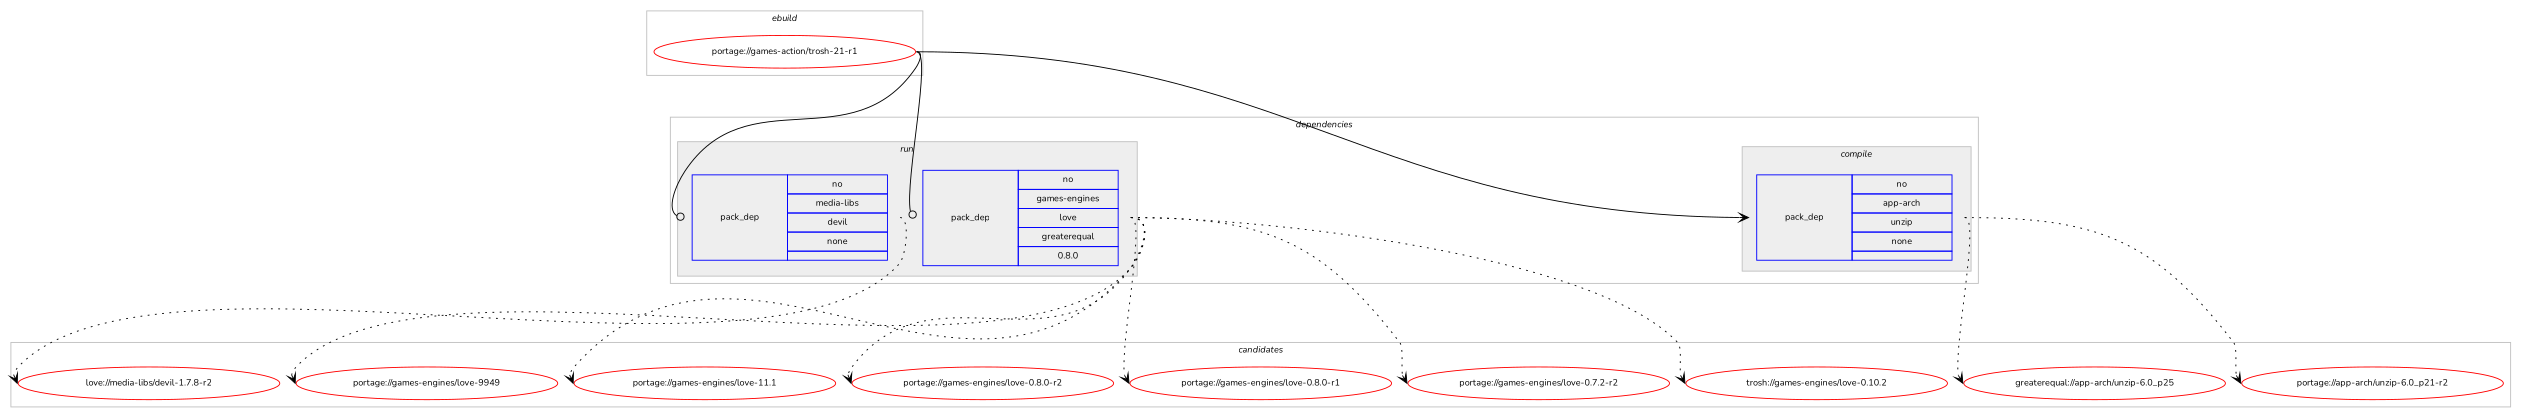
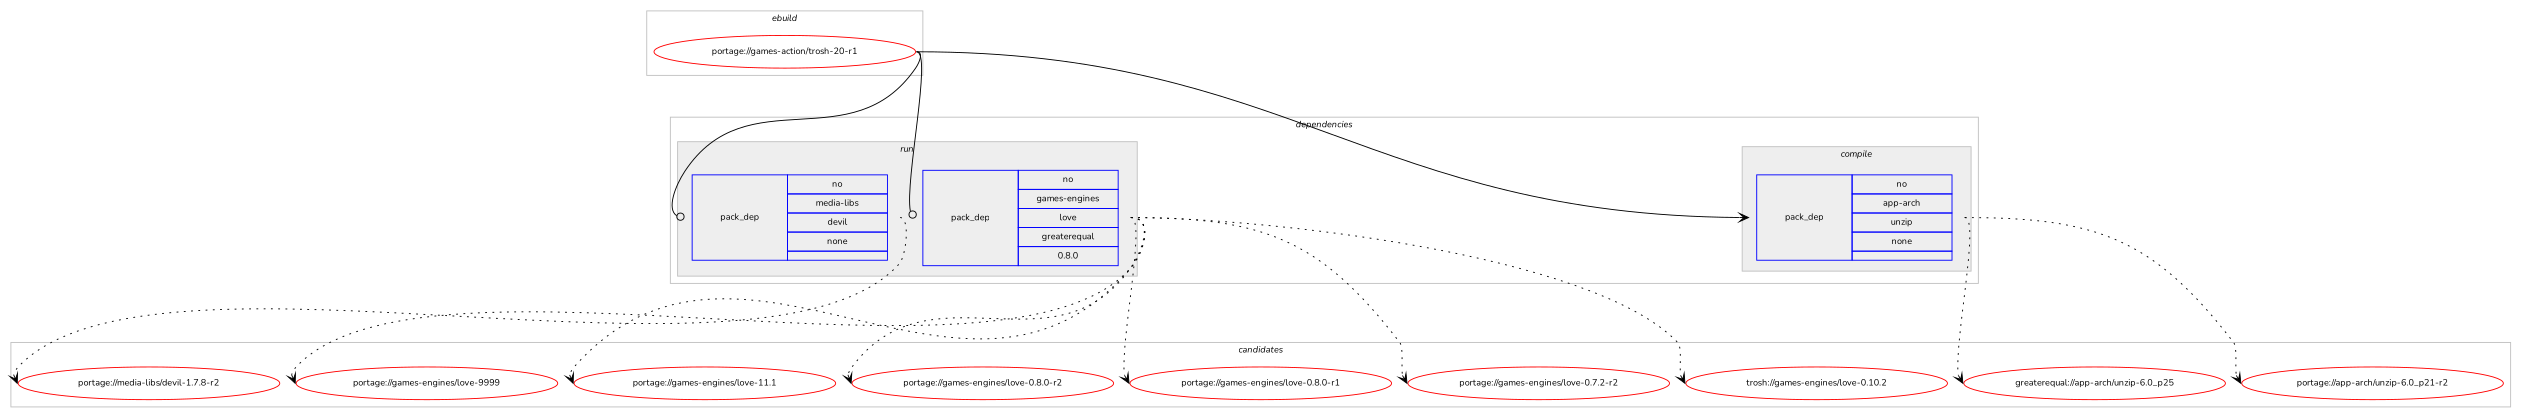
(785, 52) -> (785, 52)
(149, 383) -> (149, 383)
(427, 383) -> (427, 383)
